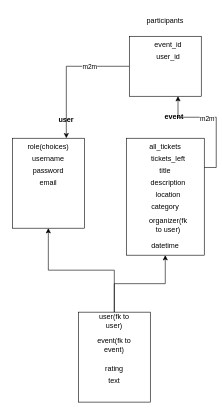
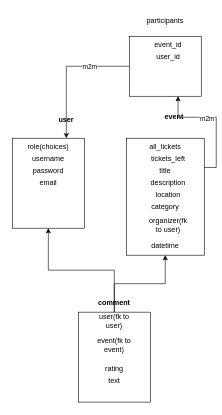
none -> (114, 303)
